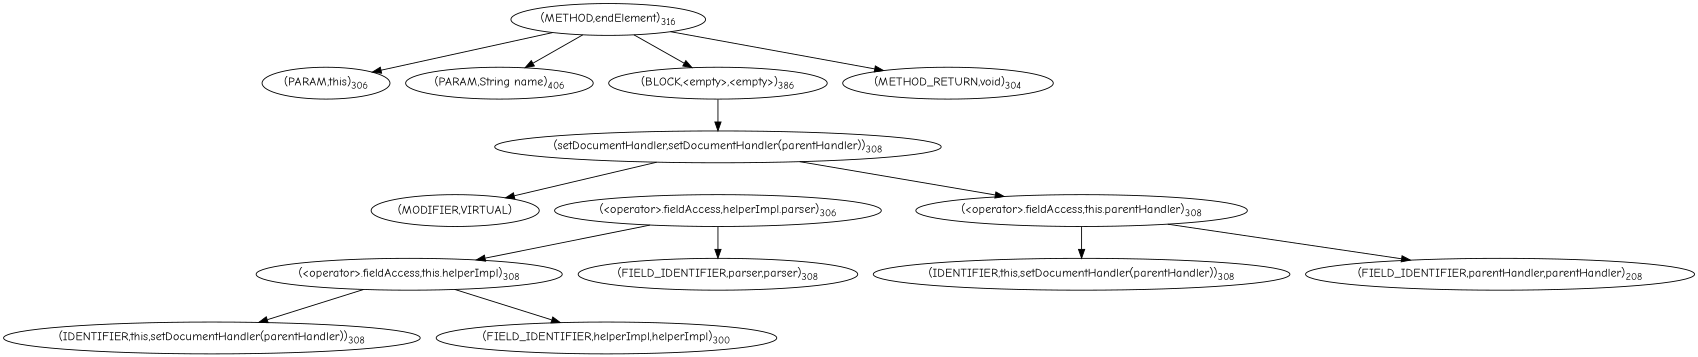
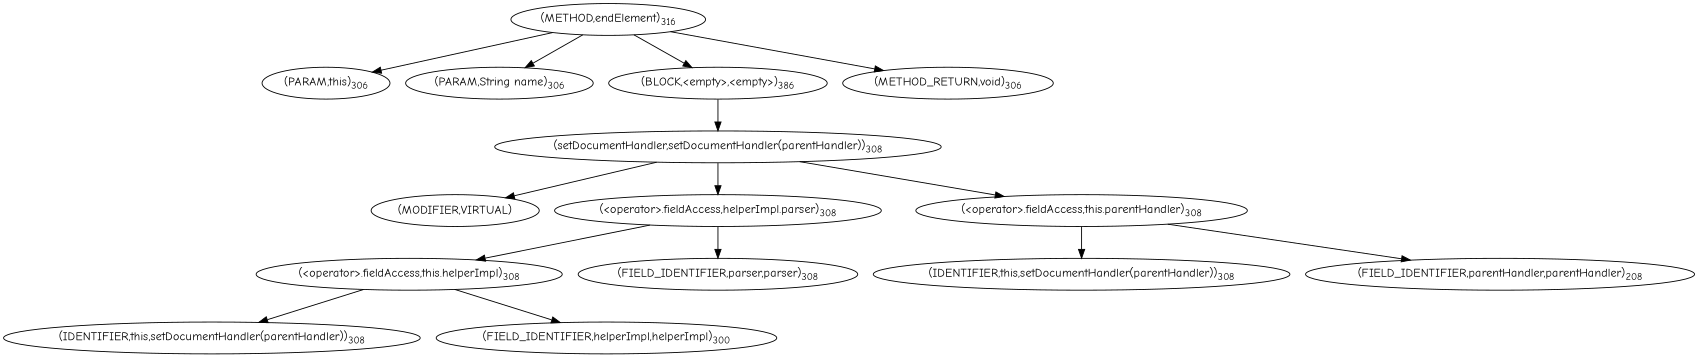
(556, 82) -> (556, 82)
(1013, 82) -> (1013, 82)
none -> (718, 174)
(828, 209) -> (828, 209)
